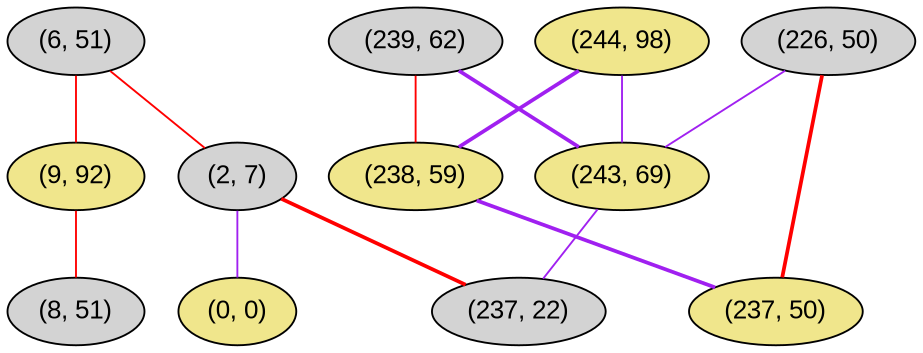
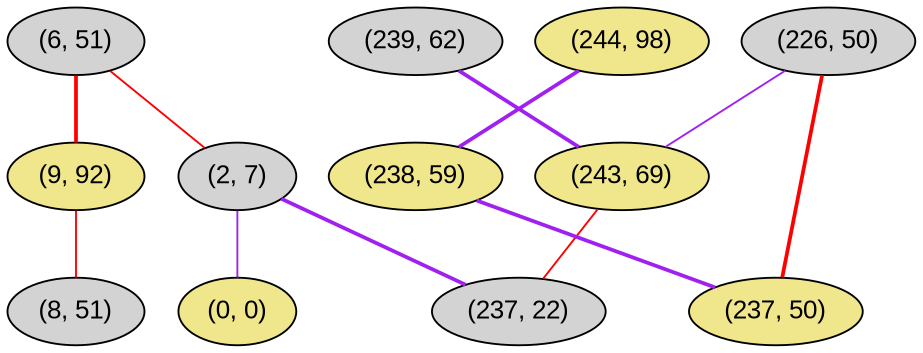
(76, 109) -> (76, 109)
(416, 109) -> none
(622, 109) -> none
(373, 242) -> (373, 242)
(568, 248) -> (568, 248)
